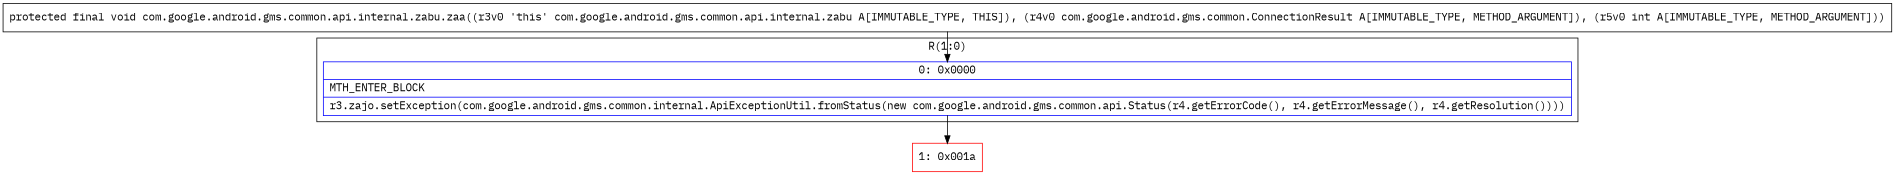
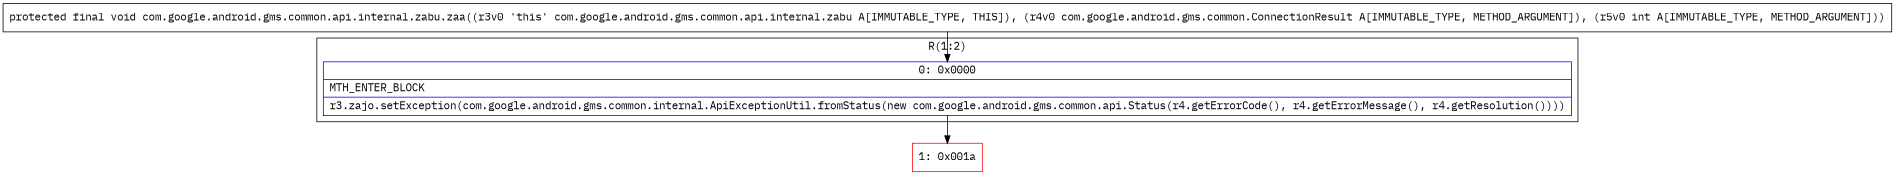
(947, 47) -> (947, 47)
